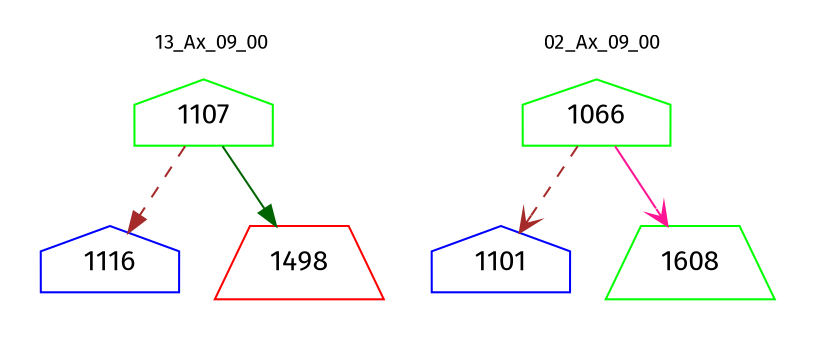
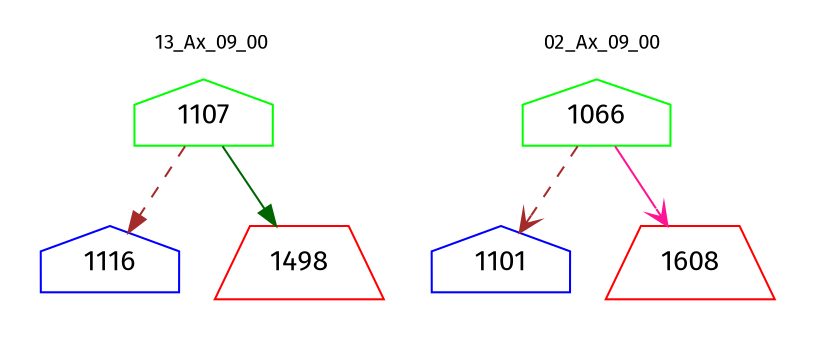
(690, 263) -> (690, 263)
